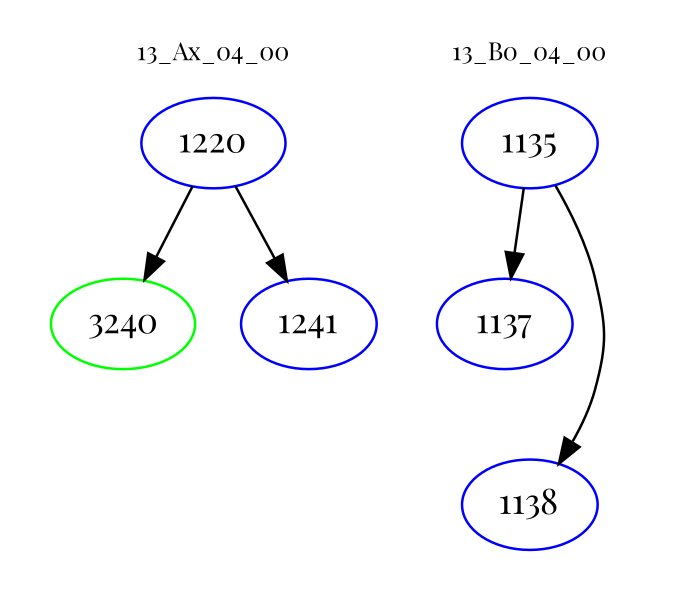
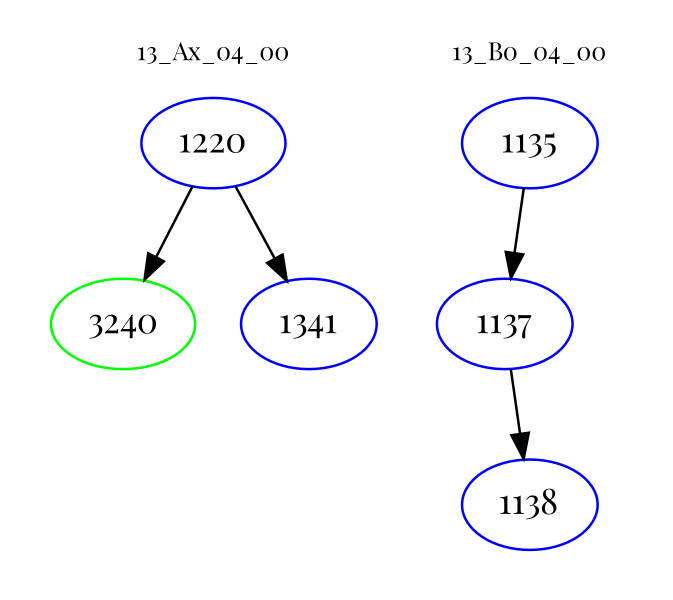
(602, 312) -> (515, 401)
(309, 324) -> (309, 324)
